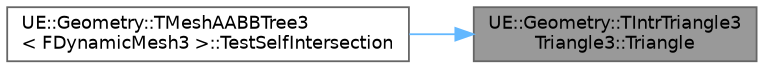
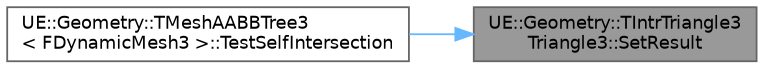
(615, 34) -> (615, 34)
